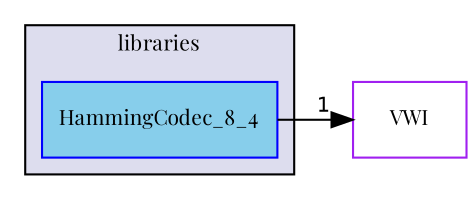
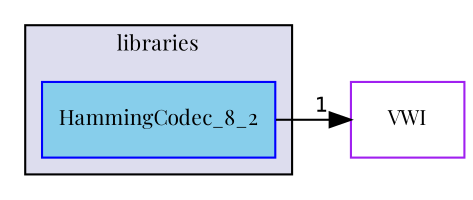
(160, 120) -> (159, 120)
